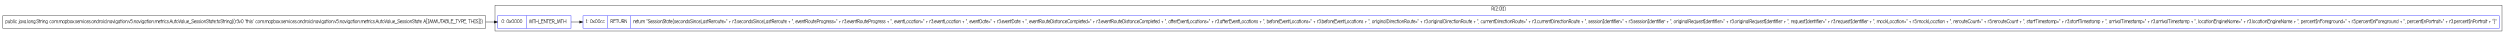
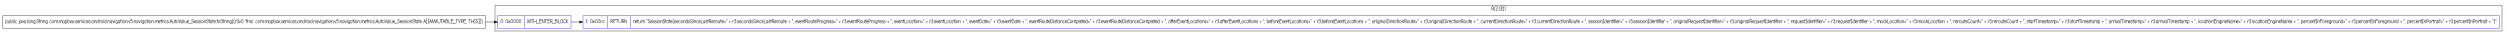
(548, 22) -> (548, 22)
